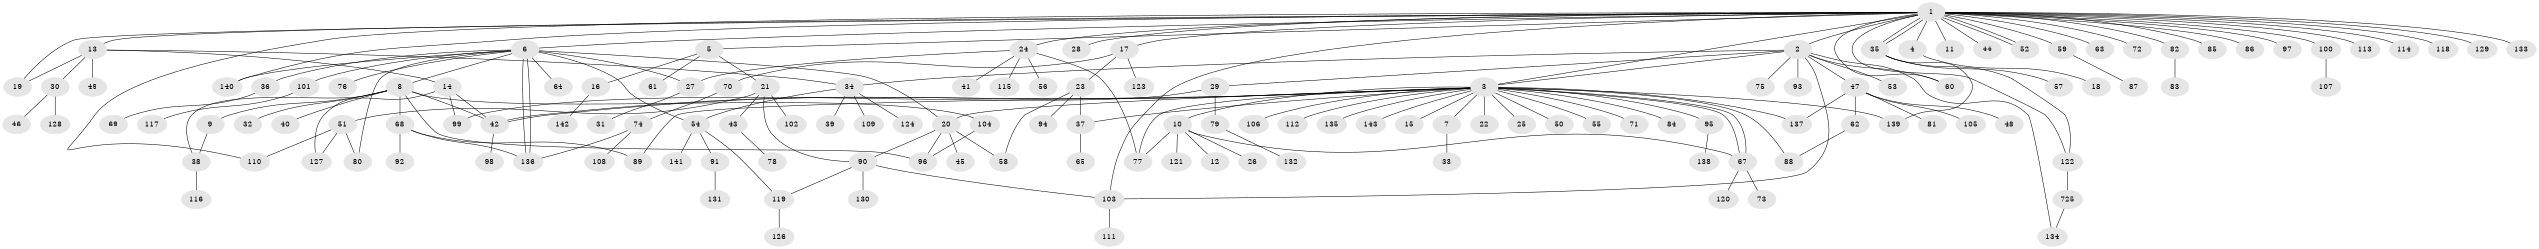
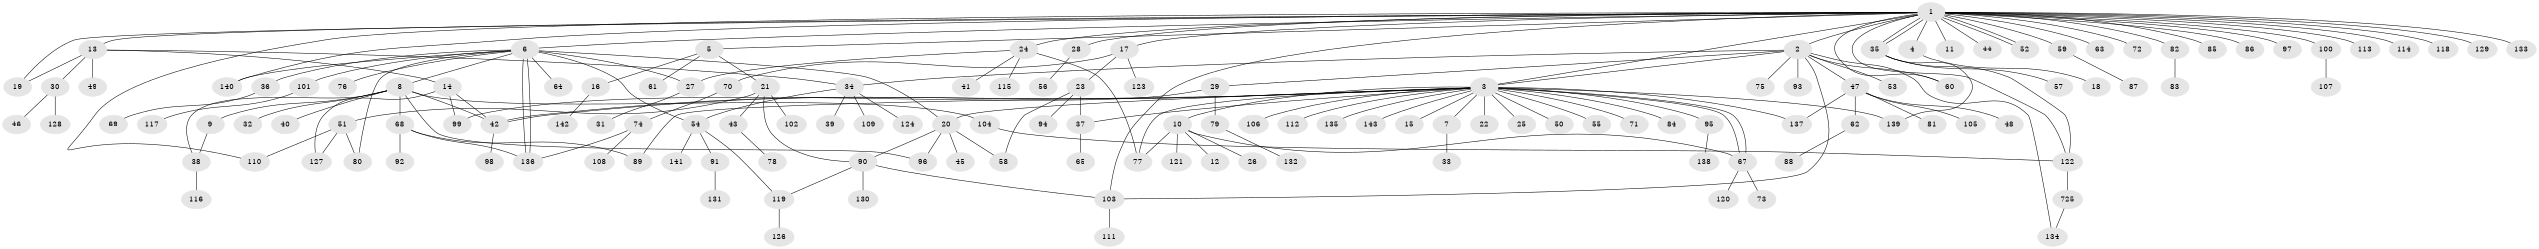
(1034, 68) -> (1060, 68)
(1650, 96) -> none
(957, 142) -> (1525, 150)
